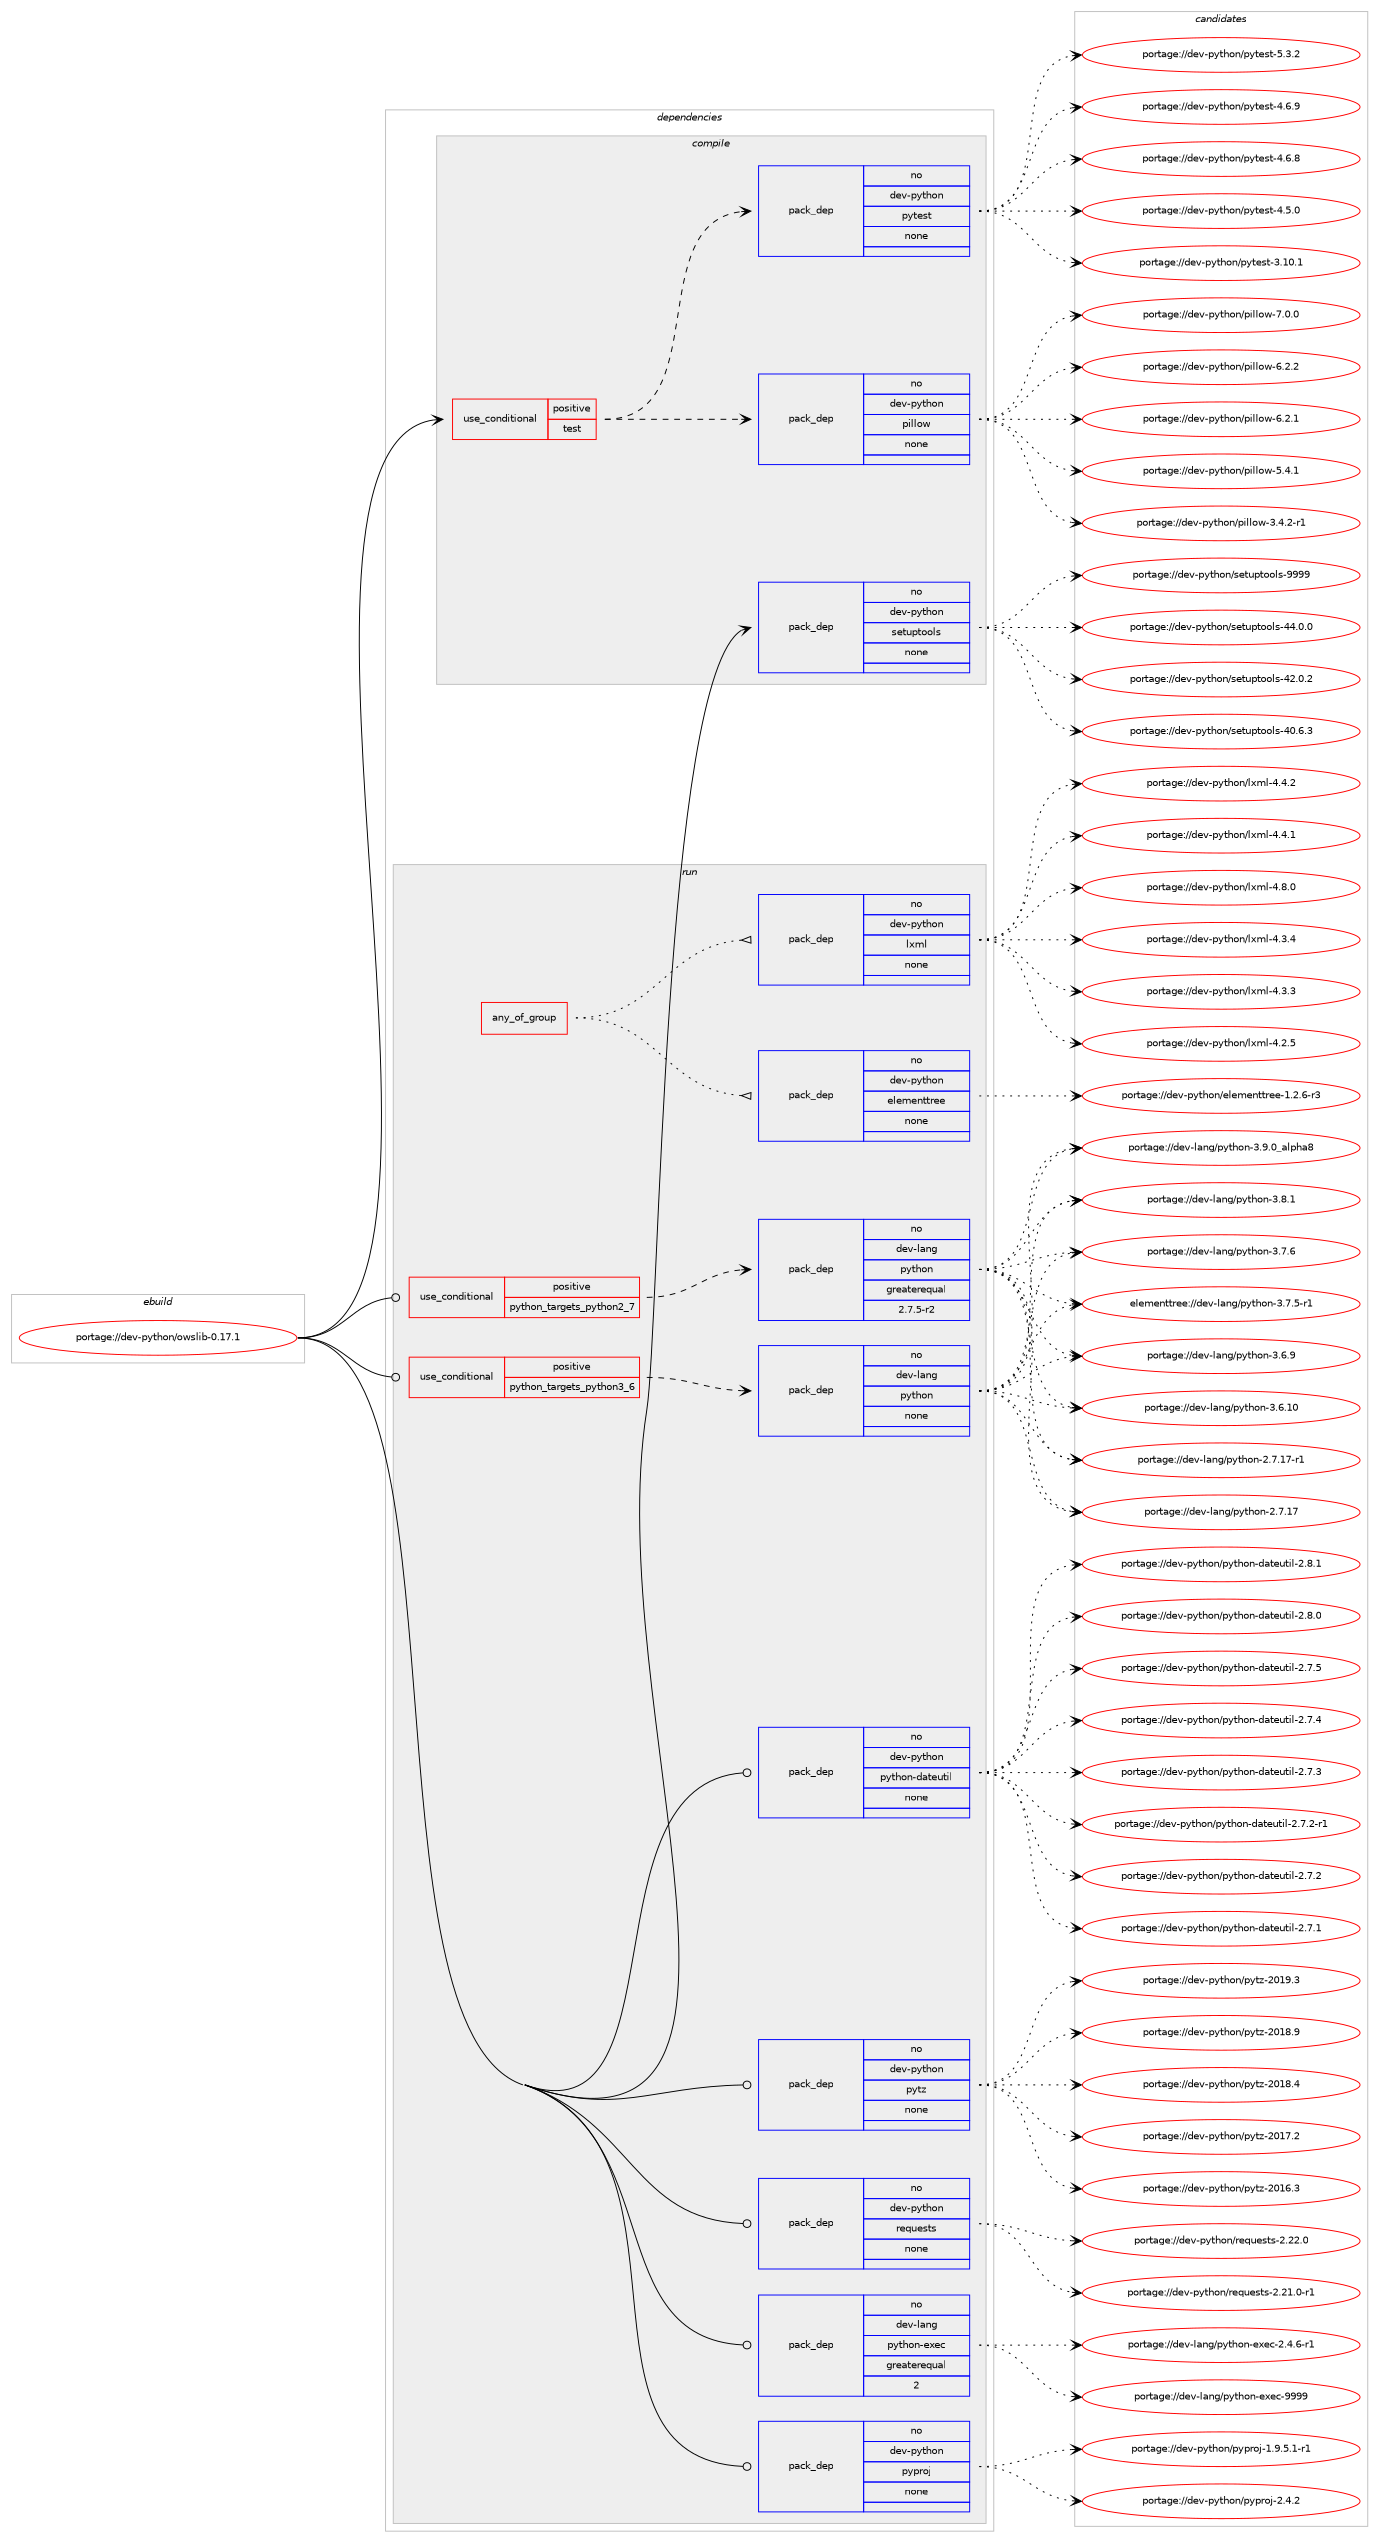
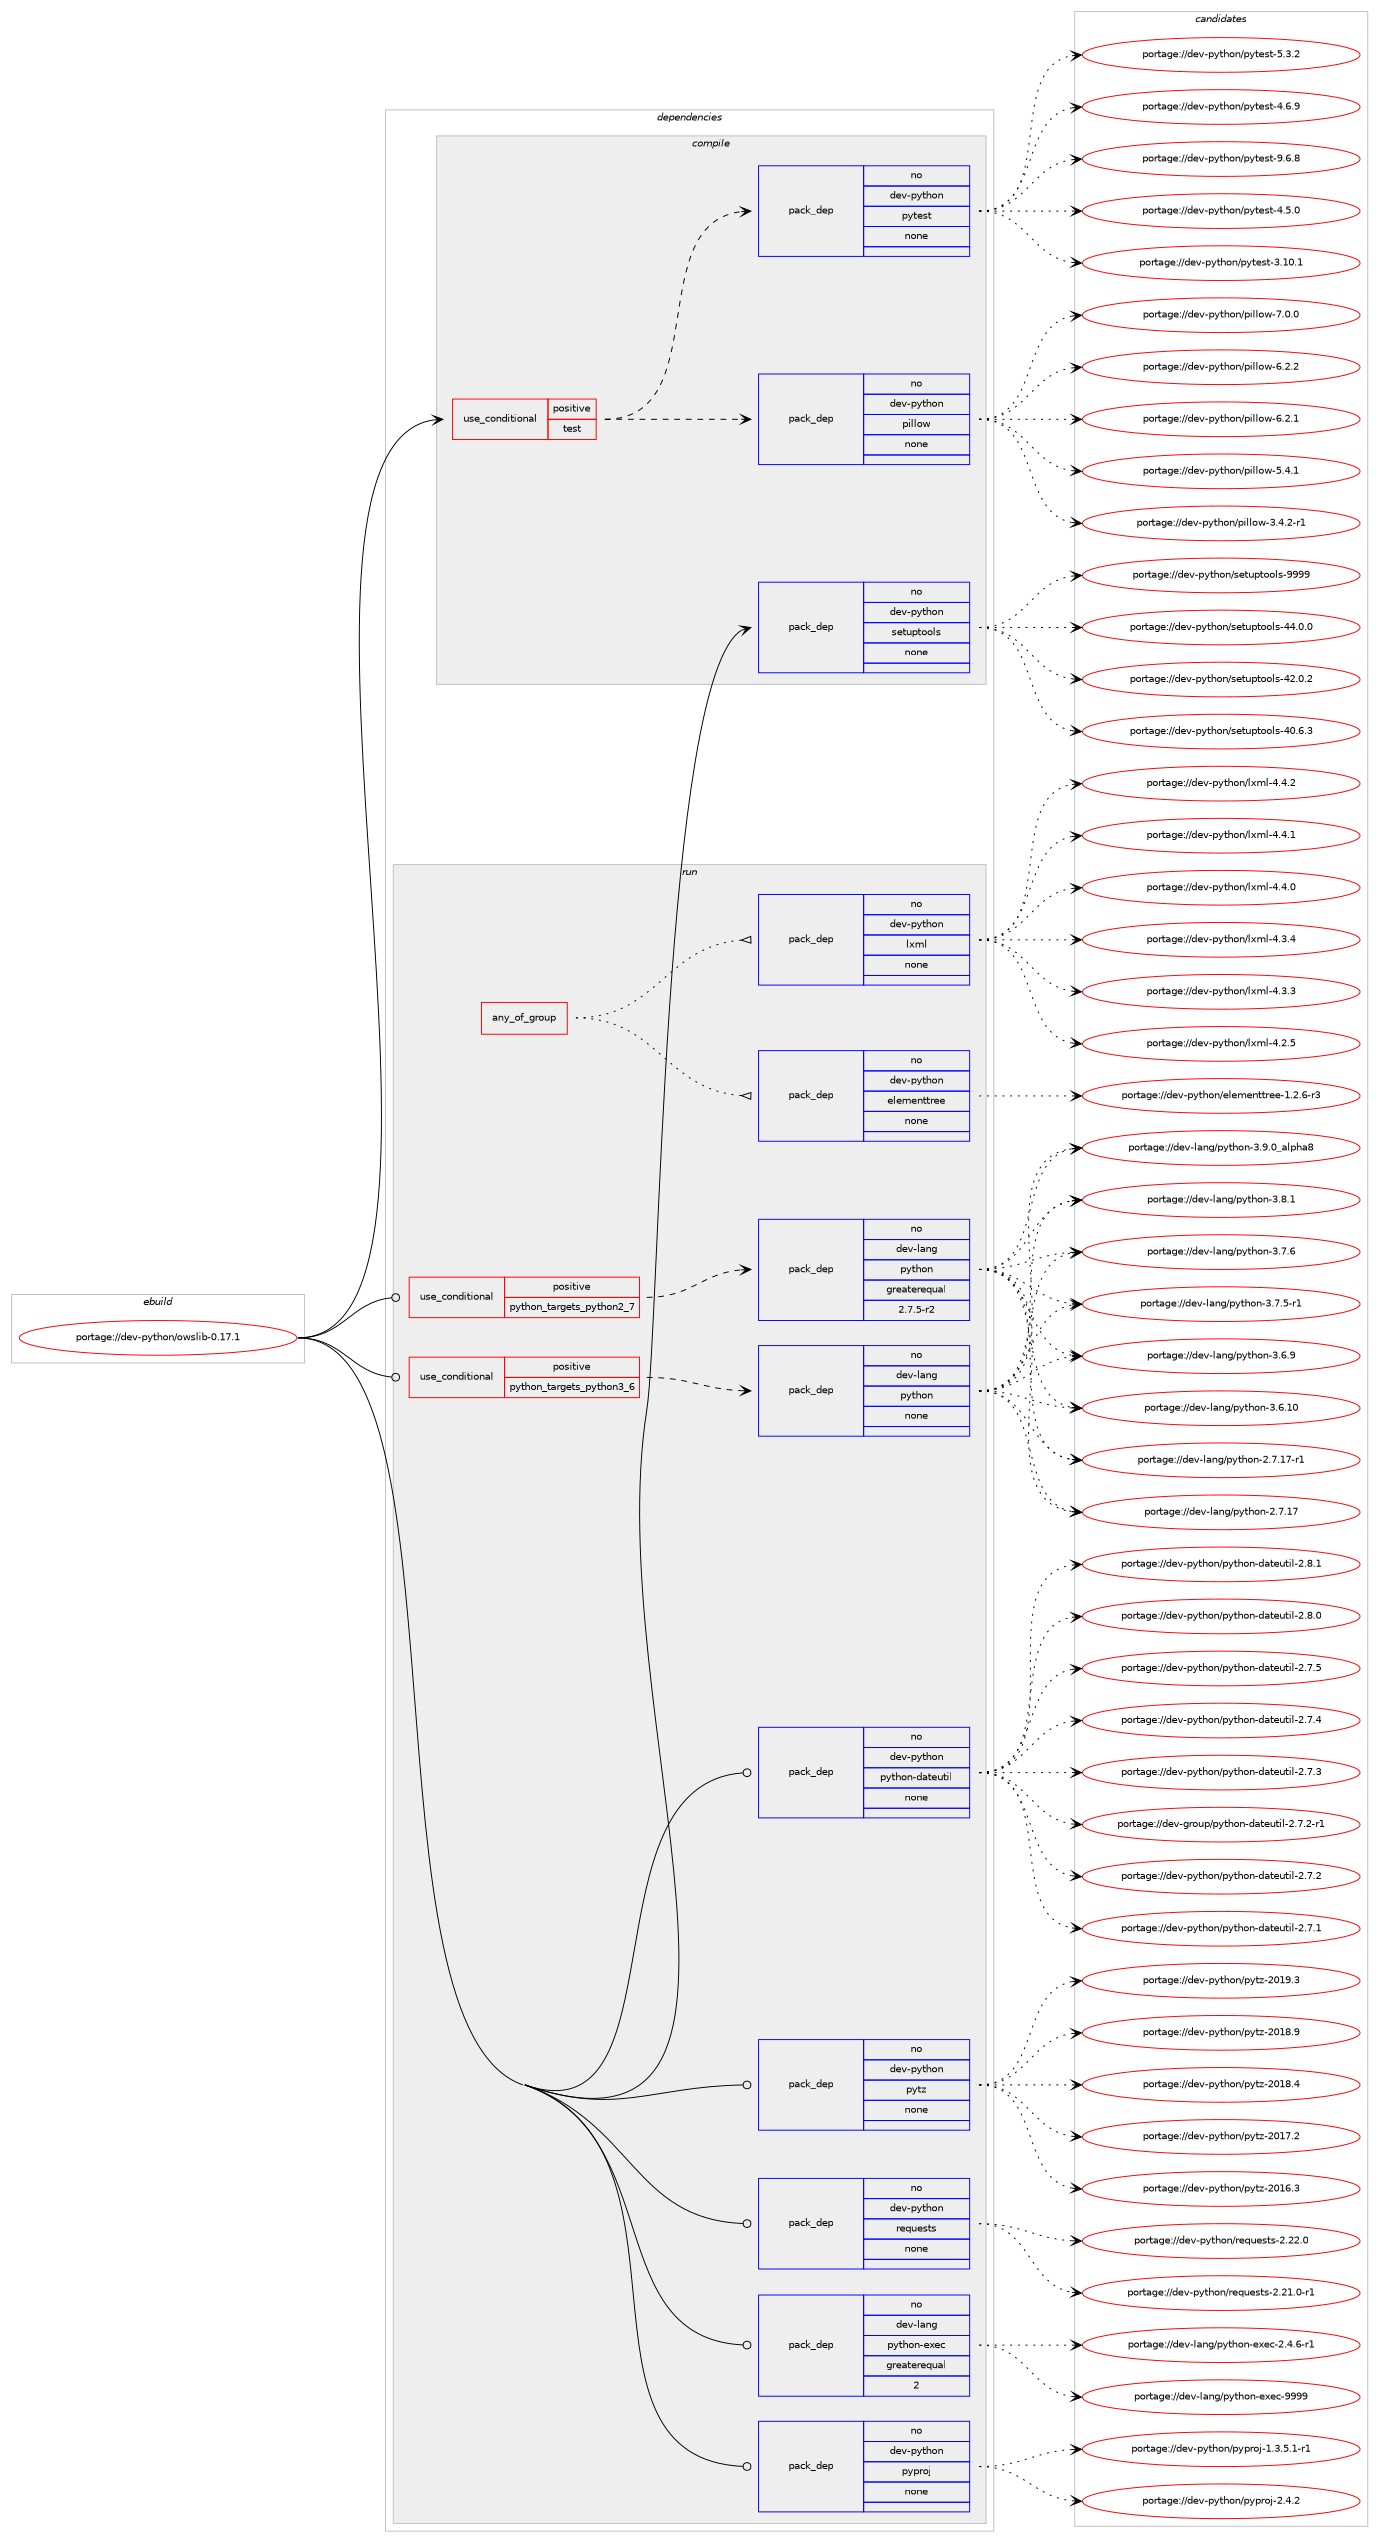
(1221, 159) -> (1221, 159)
(1221, 888) -> (1221, 888)
(1221, 1304) -> (1221, 1304)
(1221, 1825) -> (1221, 1825)
(1221, 2449) -> (1221, 2449)
